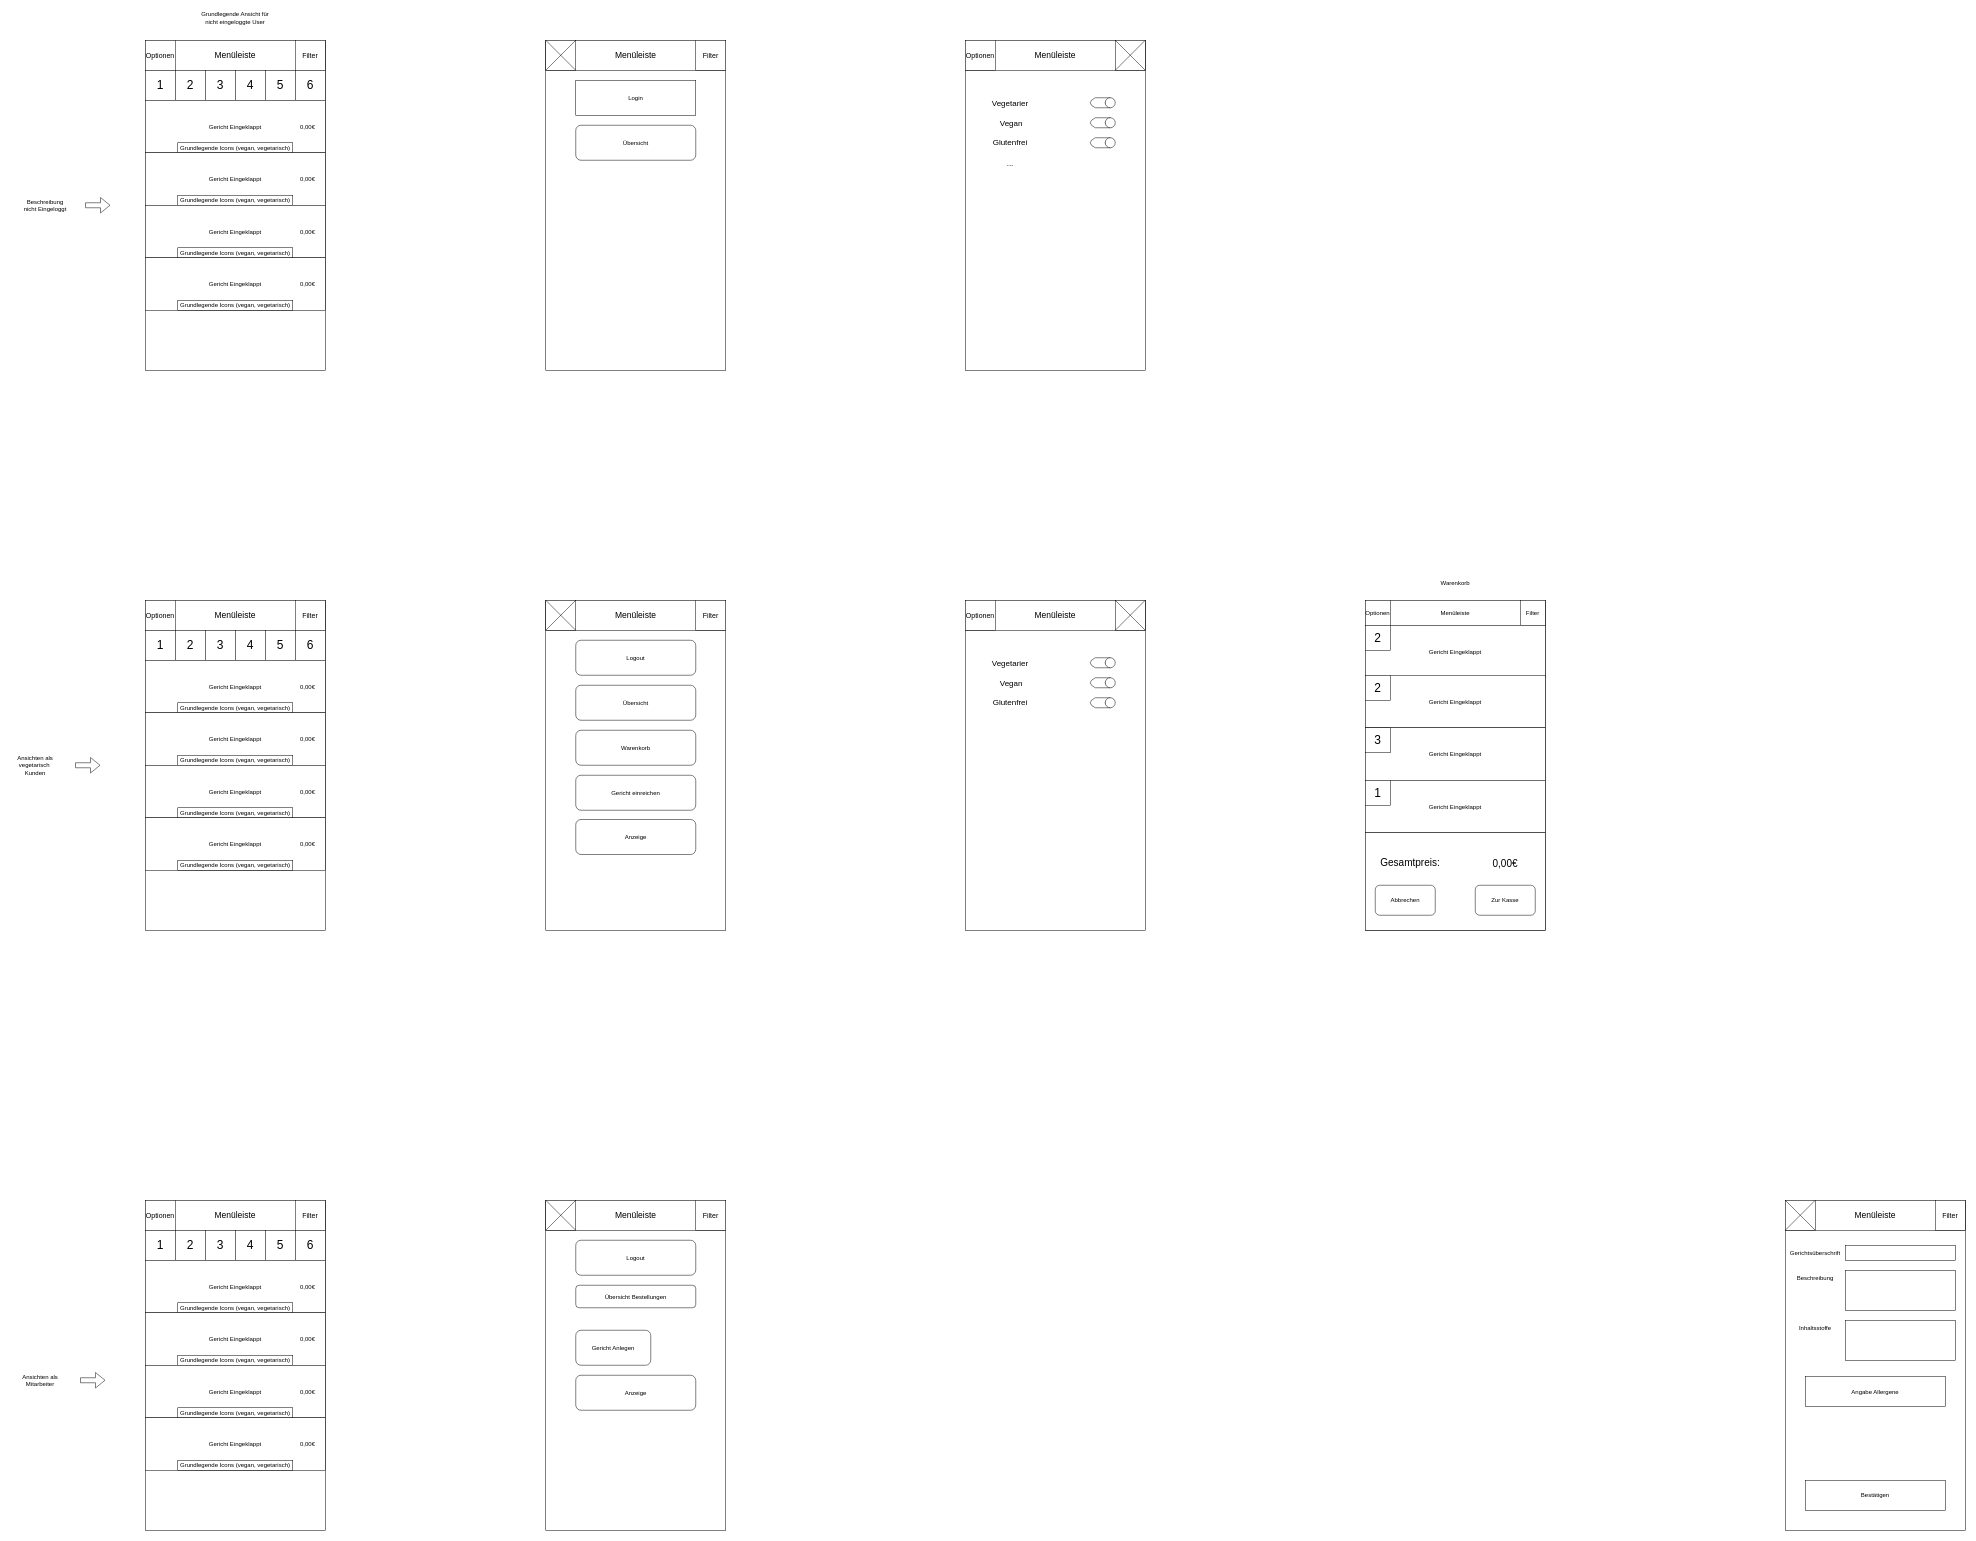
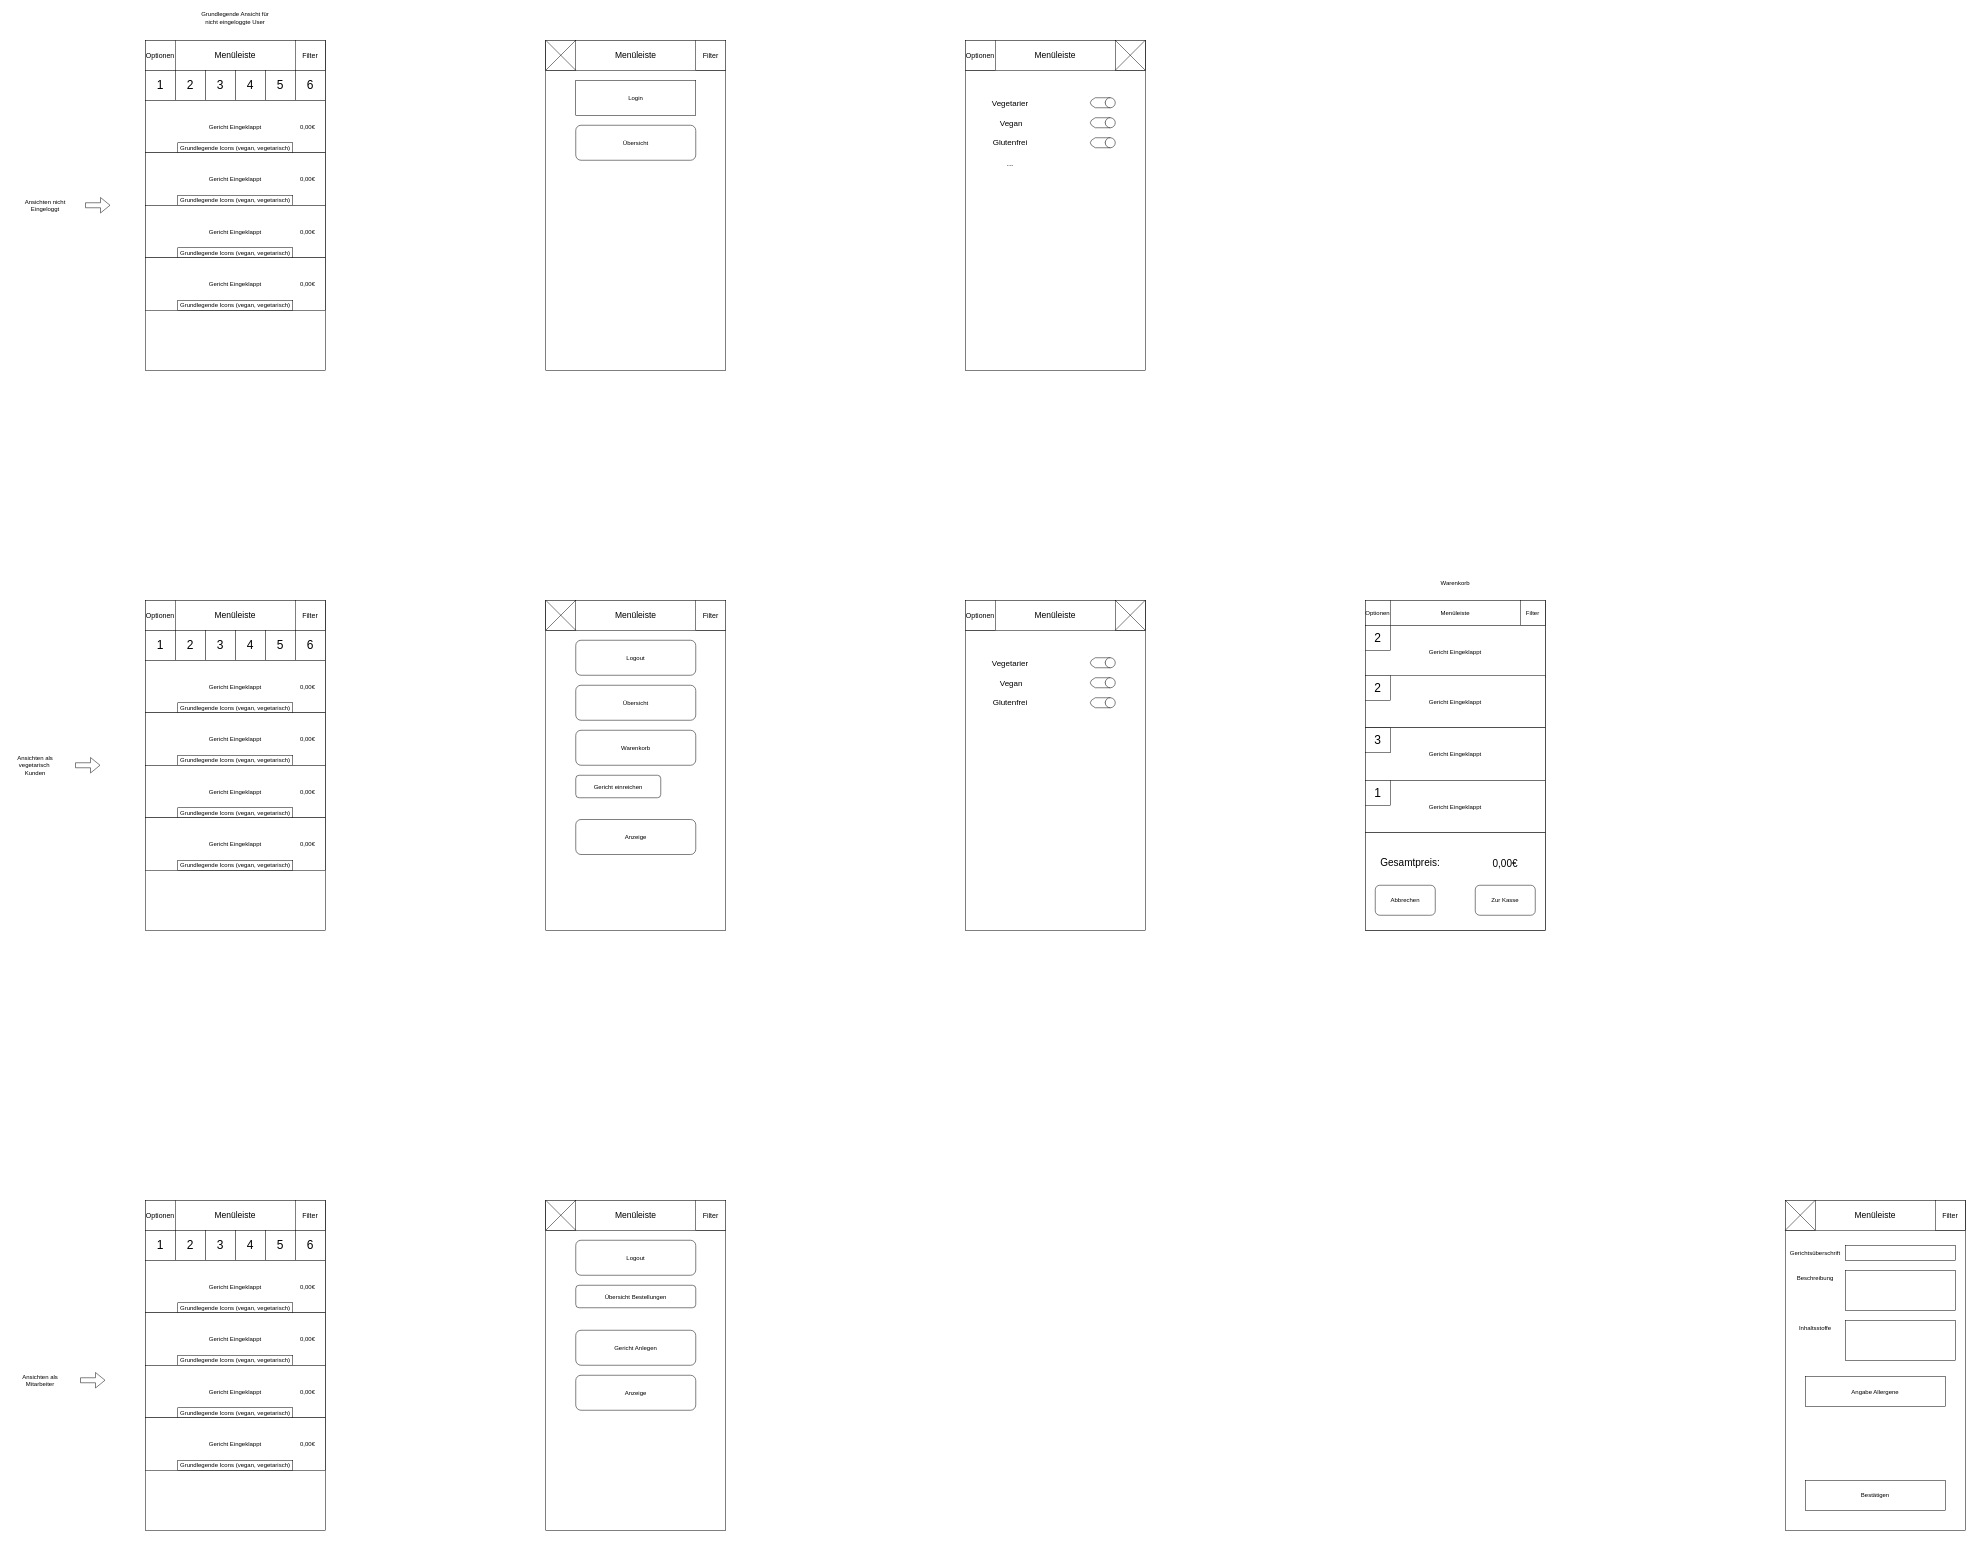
(45, 205) -> (45, 205)
(636, 793) -> (618, 787)
(613, 1348) -> (636, 1348)
